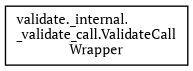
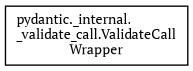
(97, 36) -> (97, 36)
